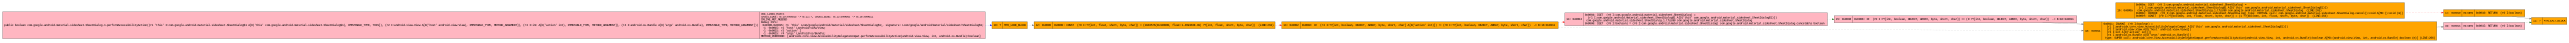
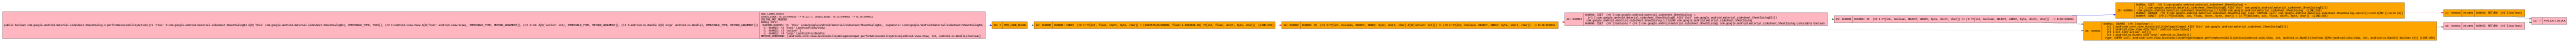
none -> (2093, 15)
(2549, 21) -> (2549, 21)
